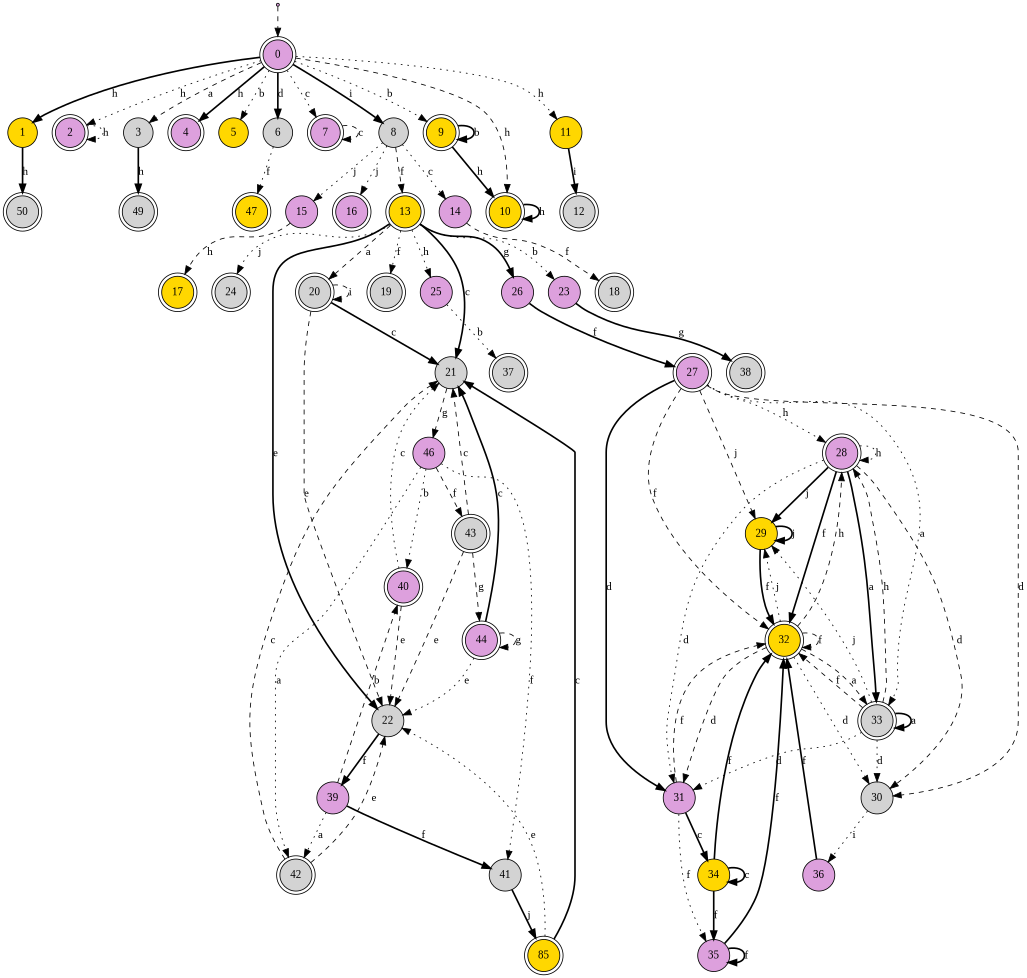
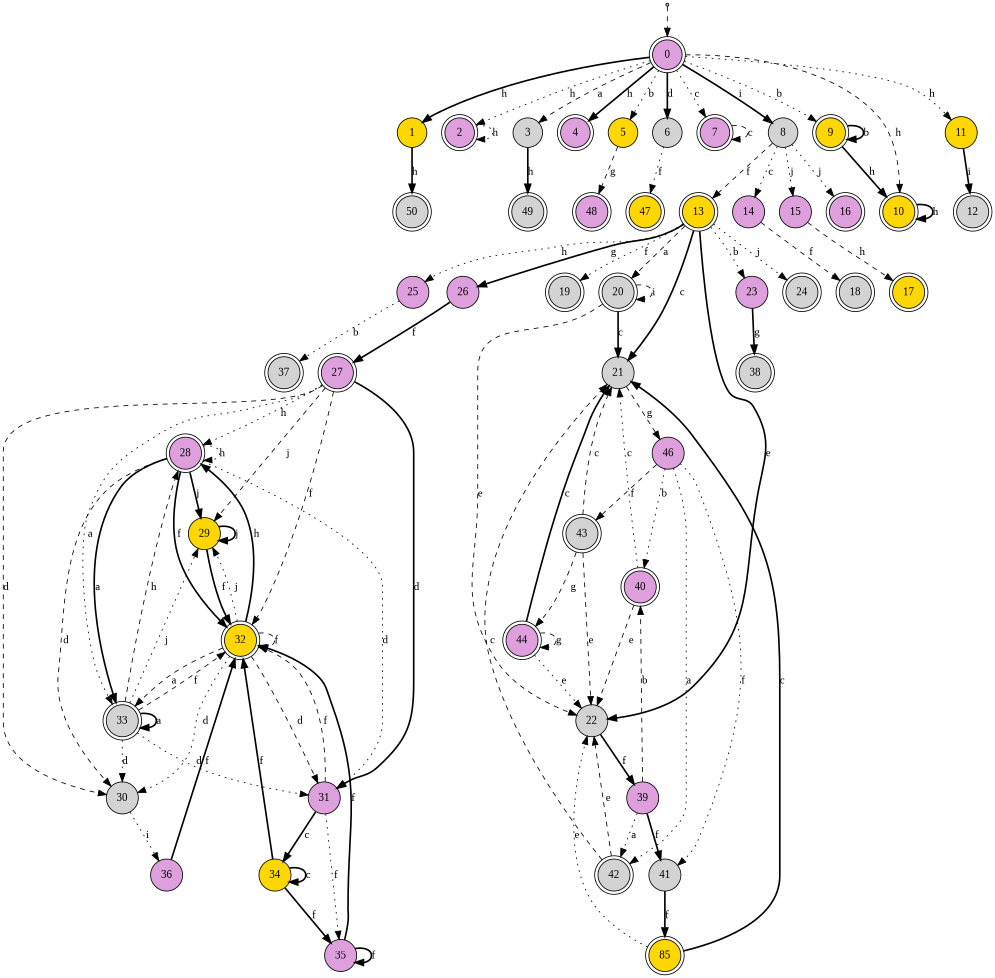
none -> (592, 212)
(831, 557) -> (252, 539)
(529, 915) -> (667, 915)
